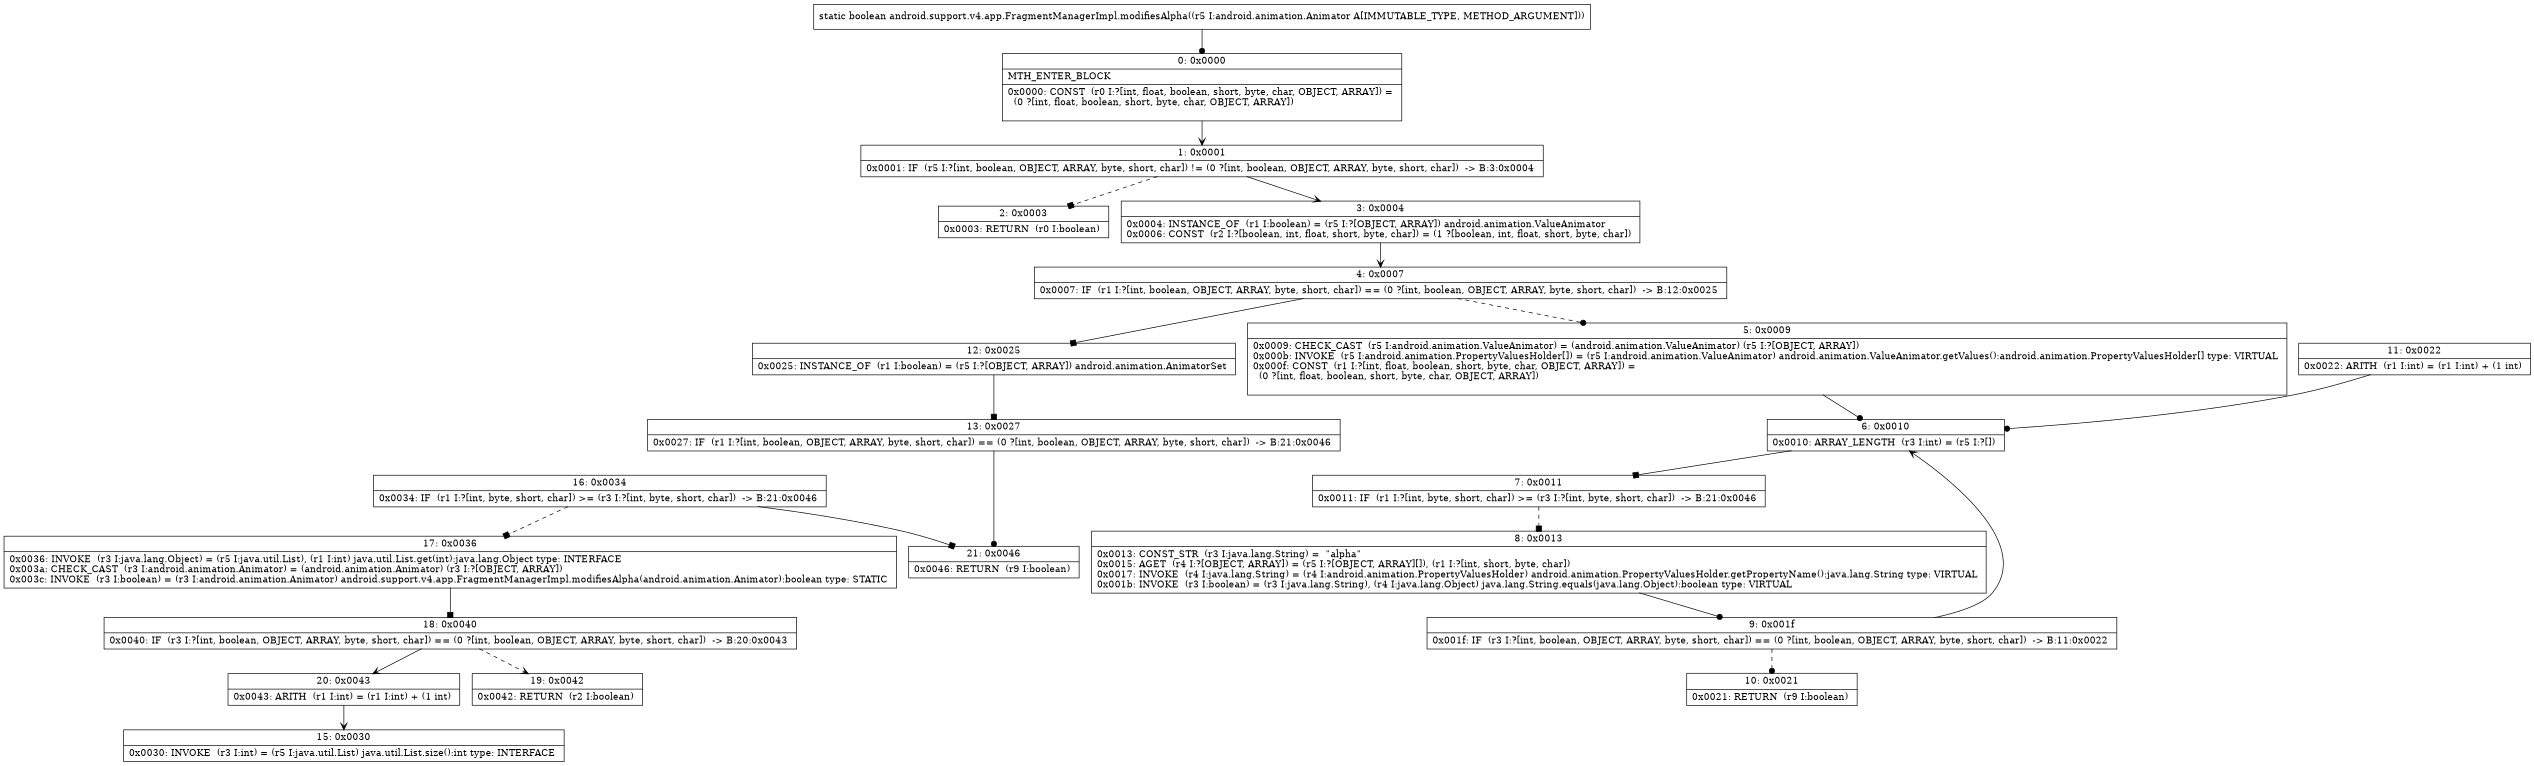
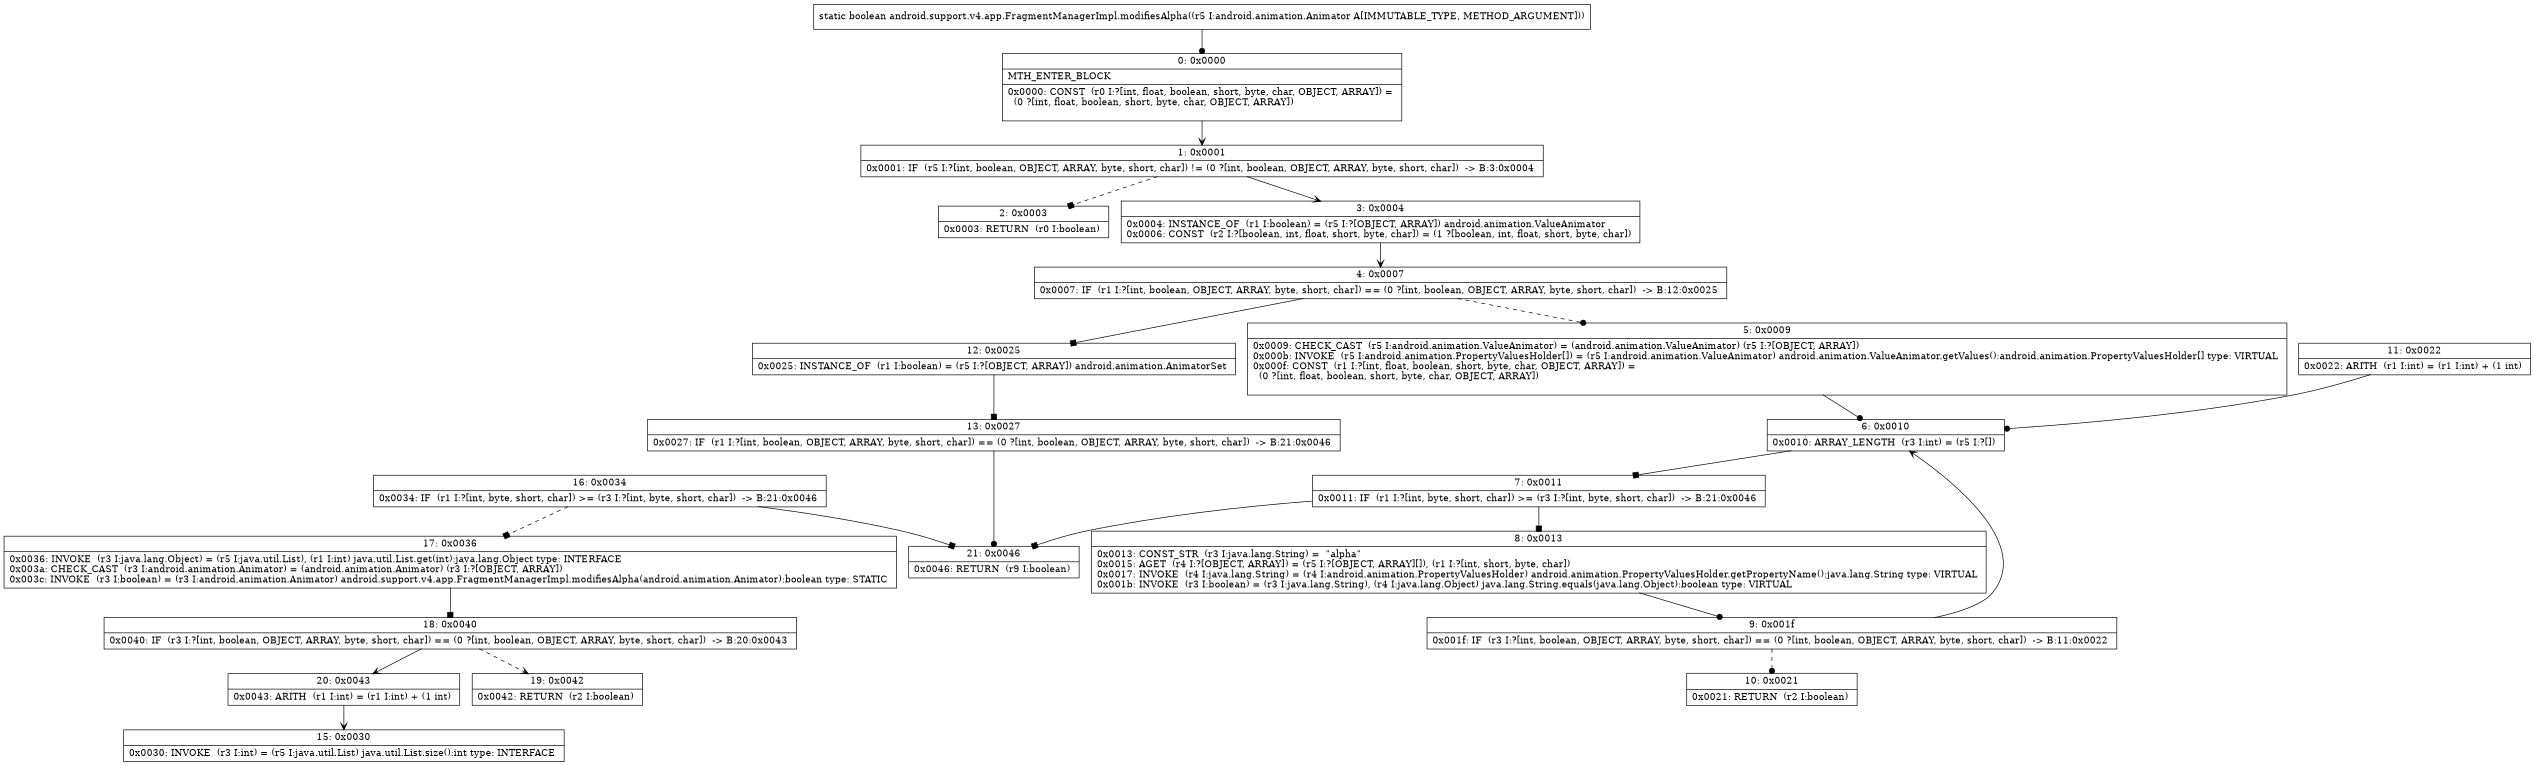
none -> (1174, 516)
(1539, 516) -> (1539, 516)
(1772, 697) -> (1772, 697)
